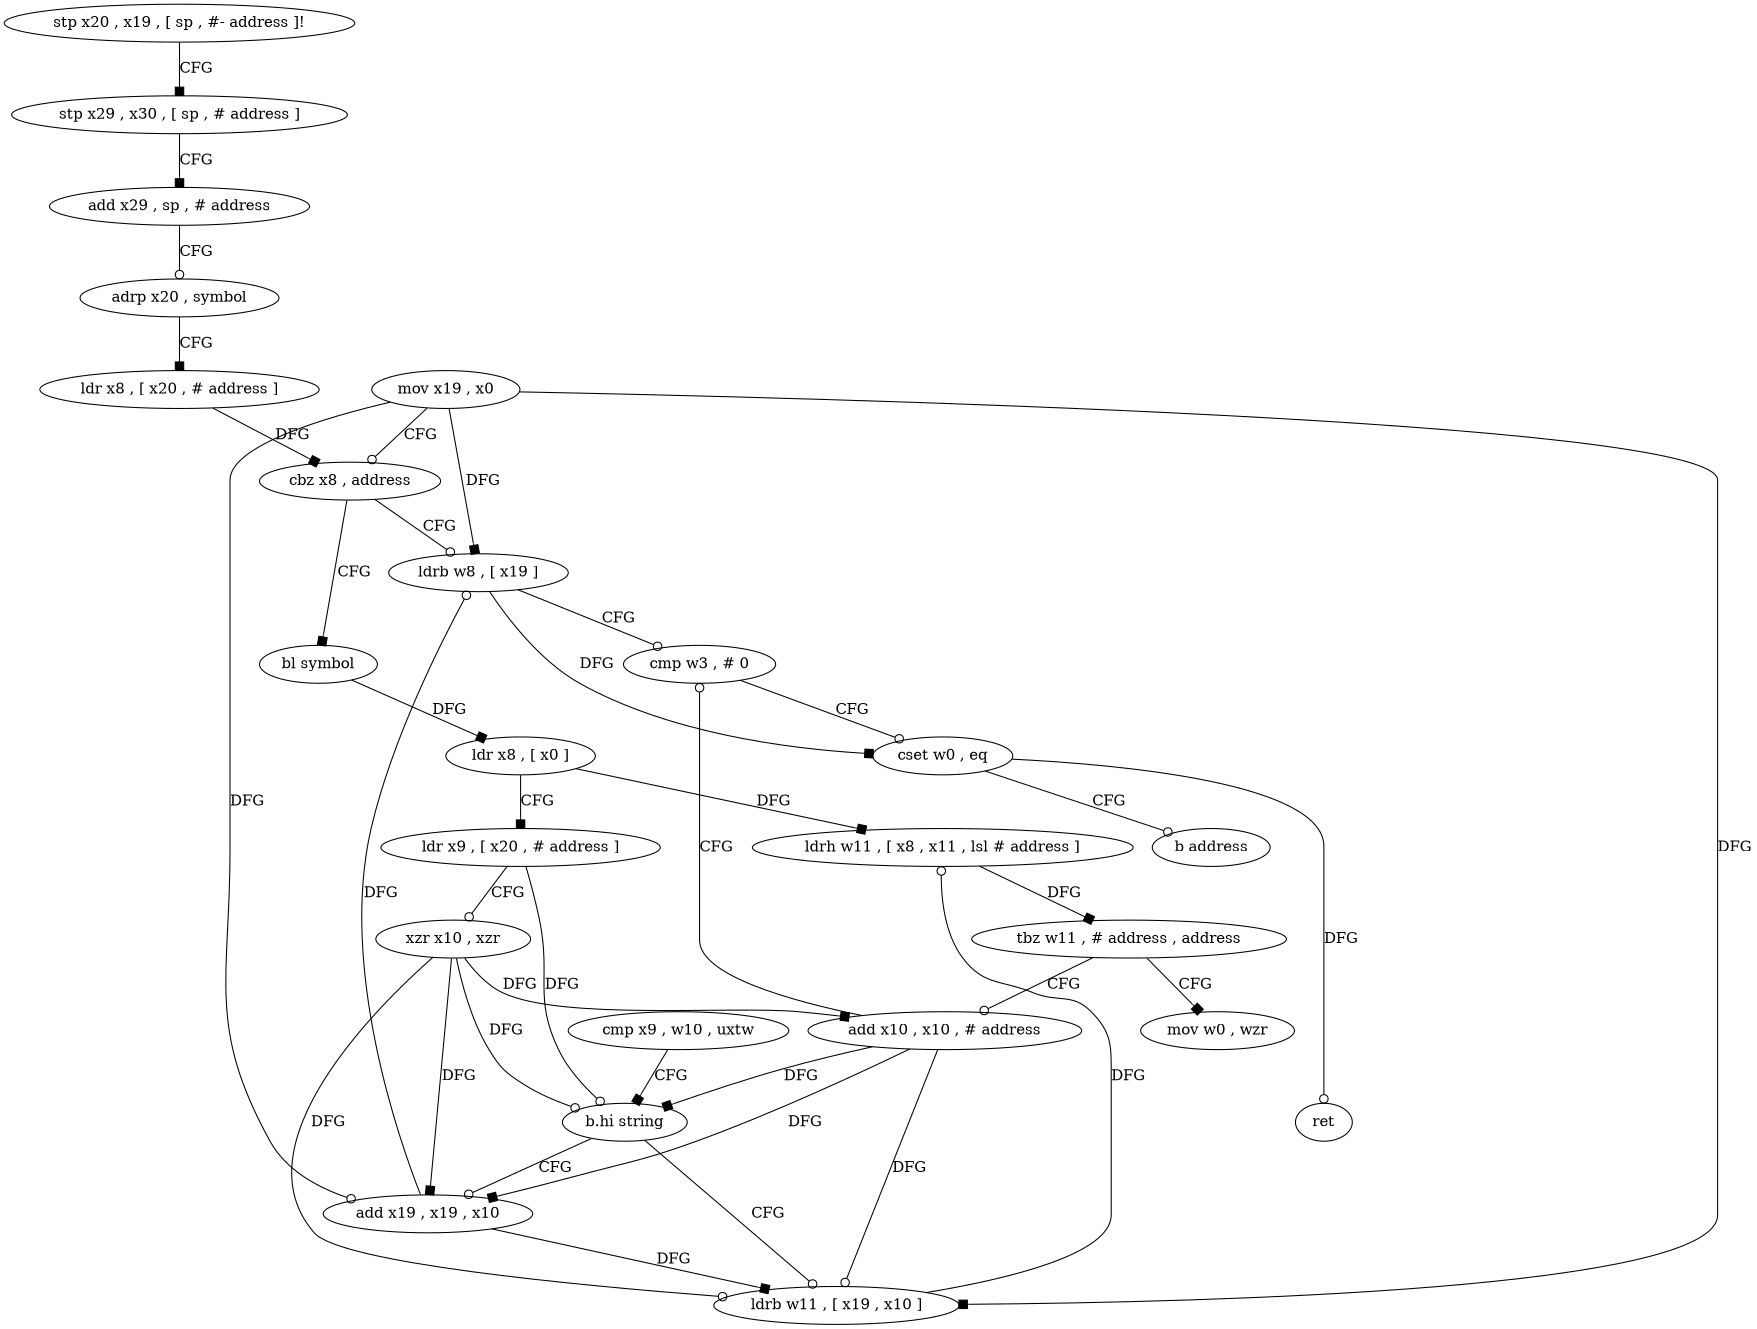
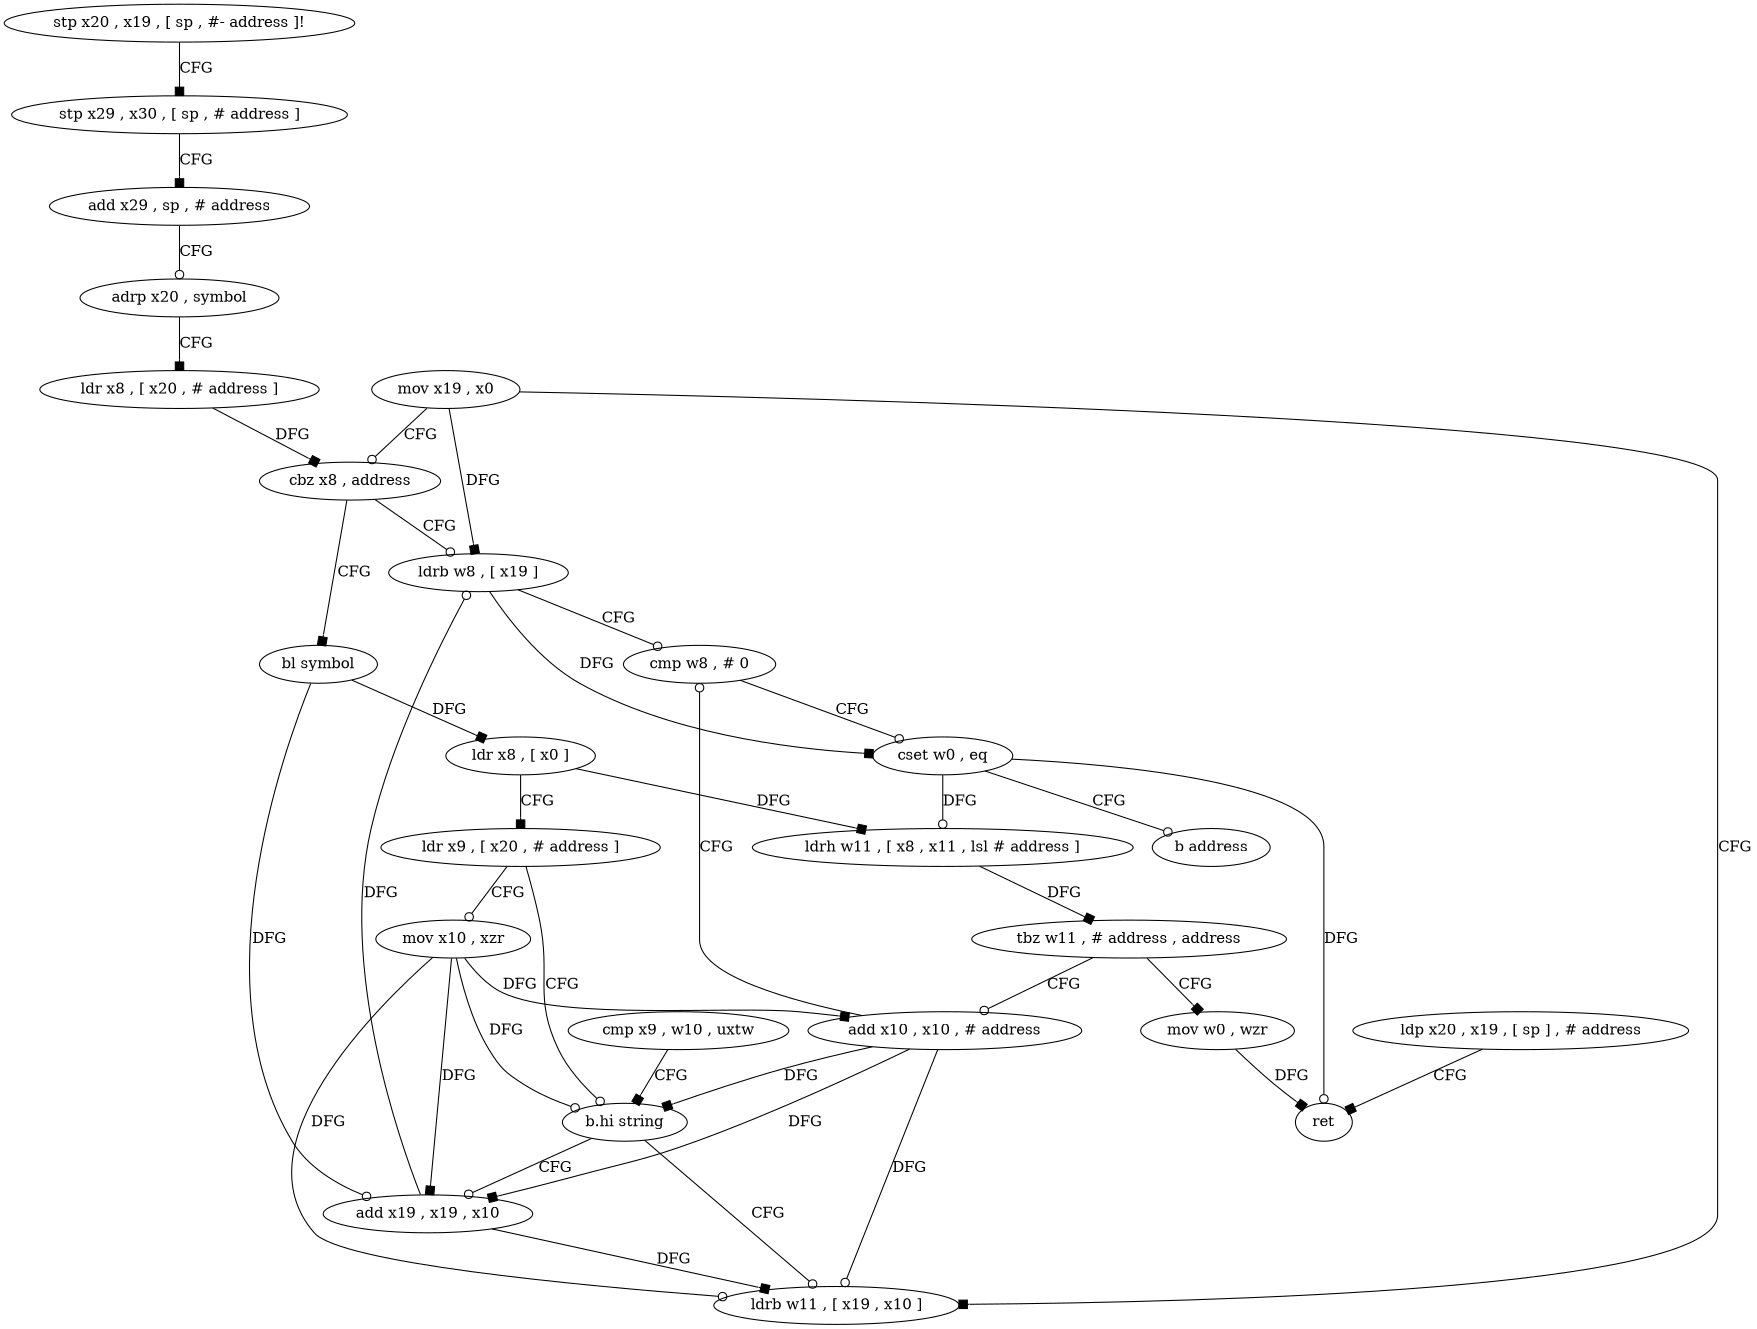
(700, 664) -> (700, 664)
(230, 771) -> (250, 957)
(1735, 847) -> (1735, 847)
(453, 939) -> (453, 939)
(562, 985) -> (562, 985)
none -> (1521, 1031)
none -> (1265, 1076)
(1111, 1100) -> (943, 797)
